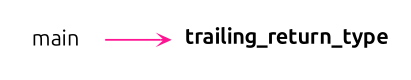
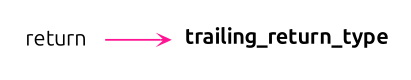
(56, 40) -> (56, 40)
